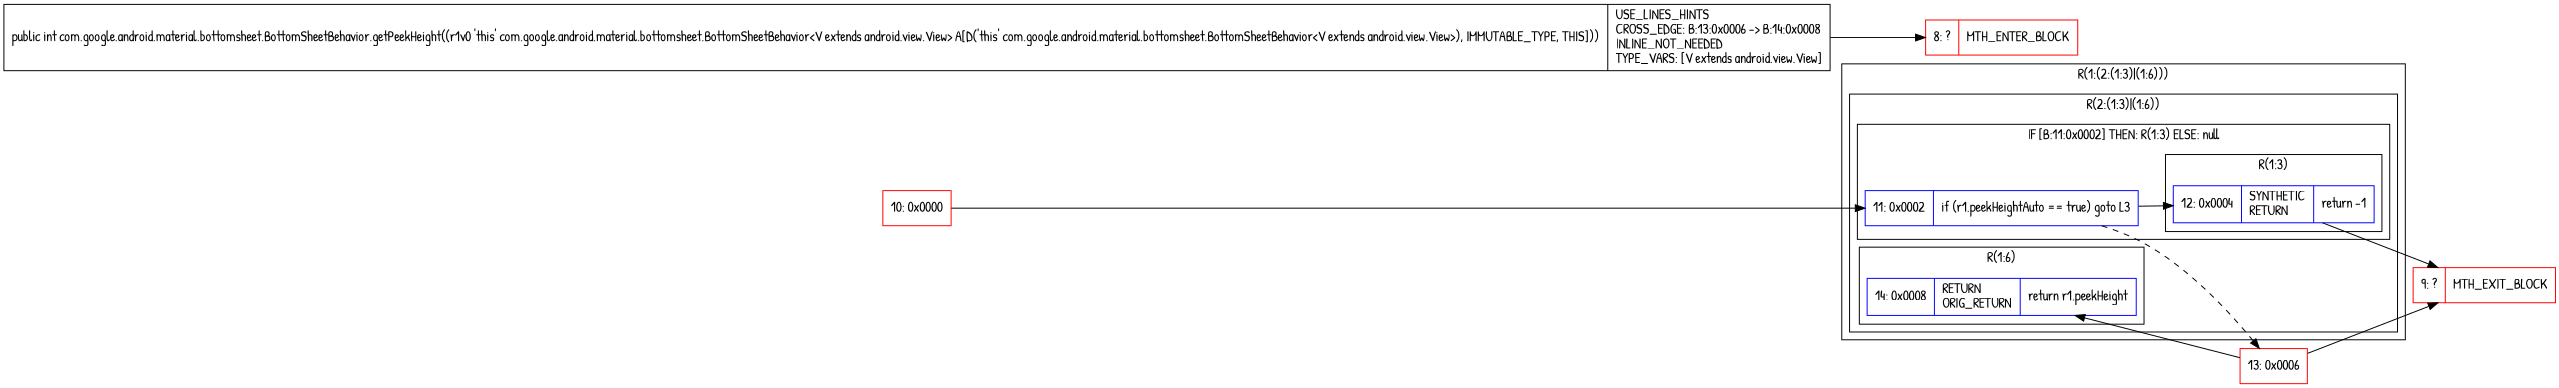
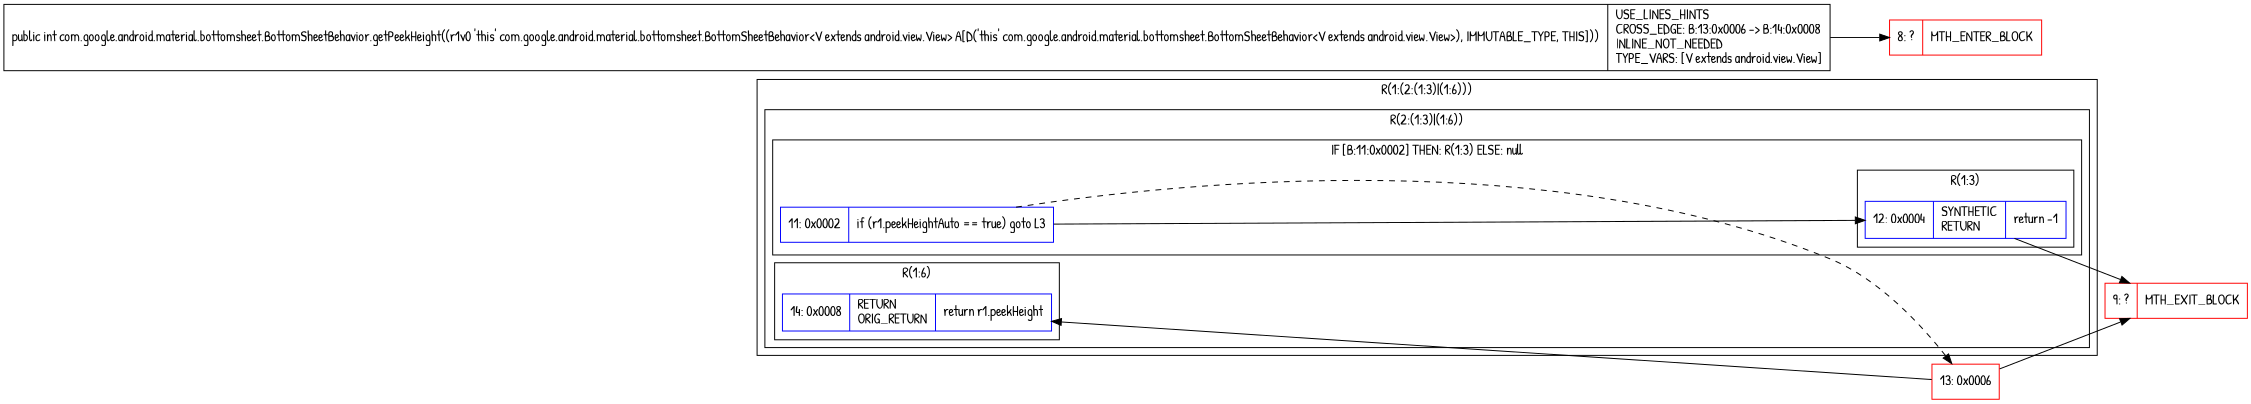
(917, 208) -> none
